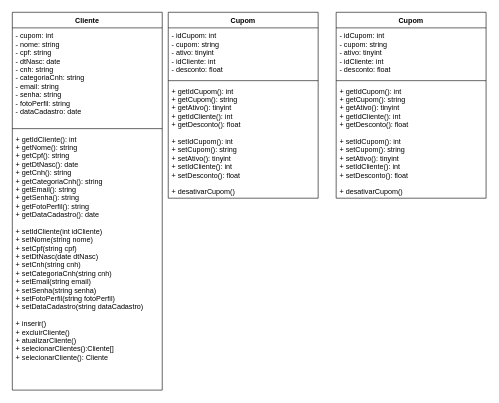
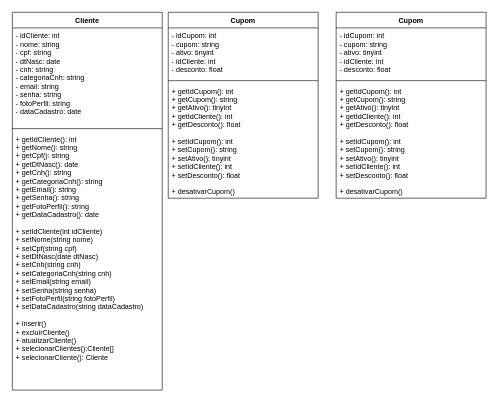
(36, 36) -> (41, 36)
